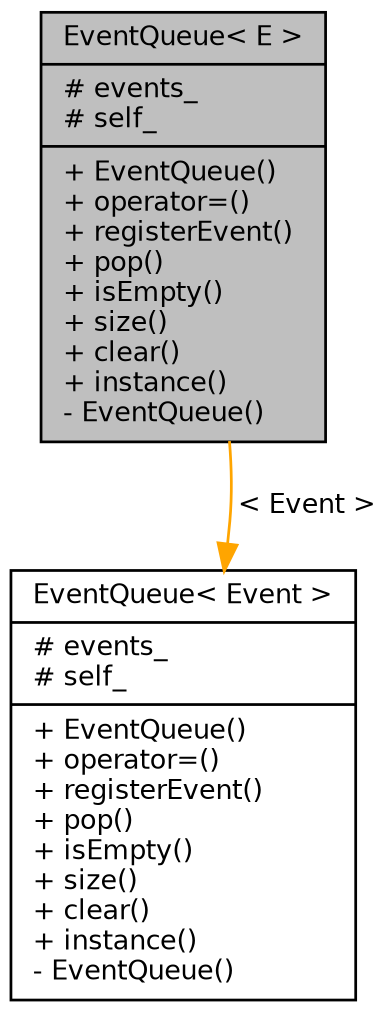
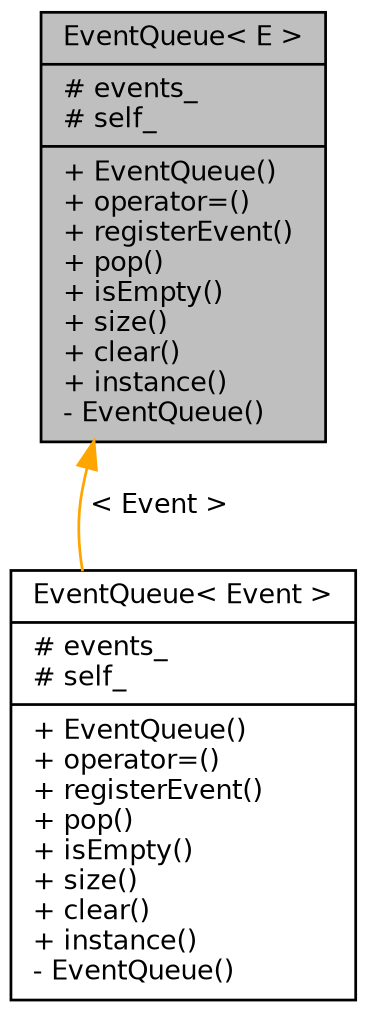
(231, 492) -> (79, 519)
